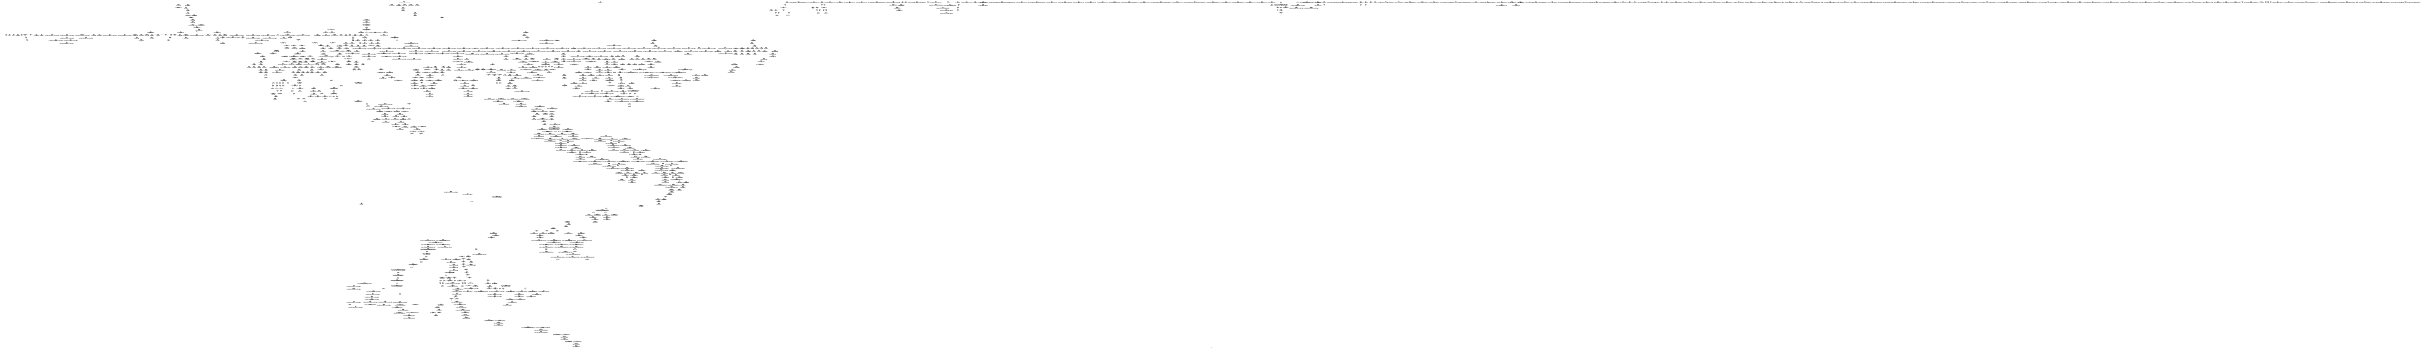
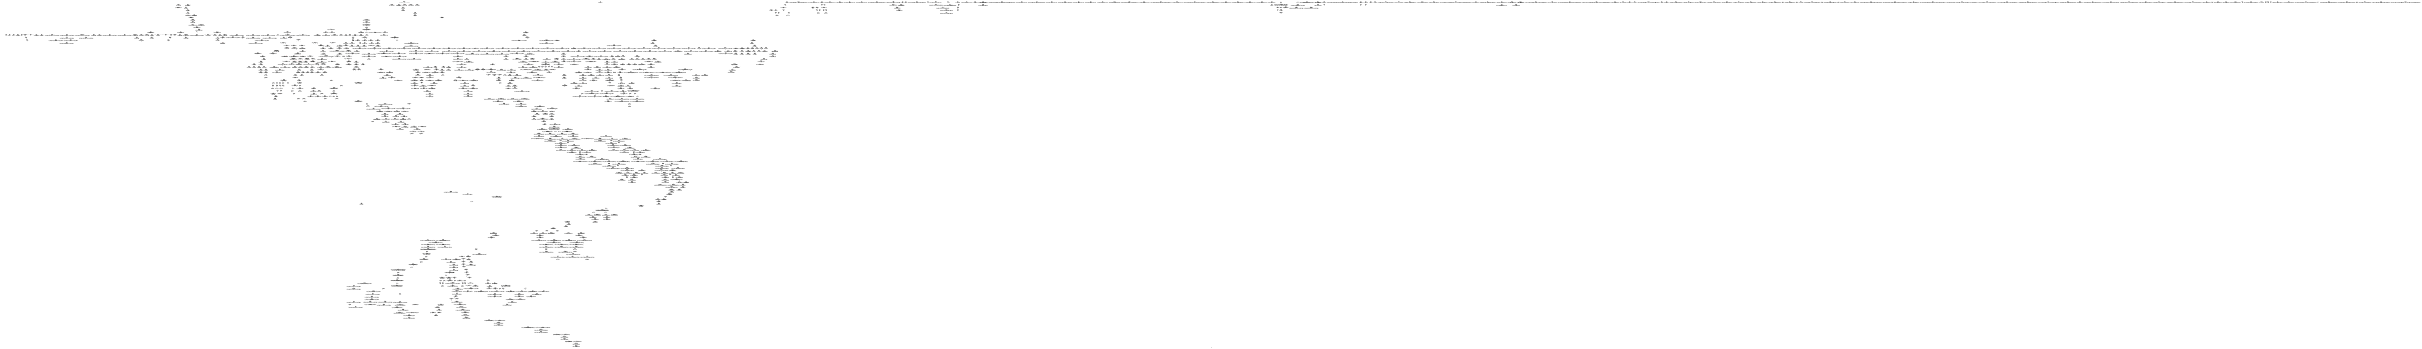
(293, 72) -> none
(497, 83) -> none
